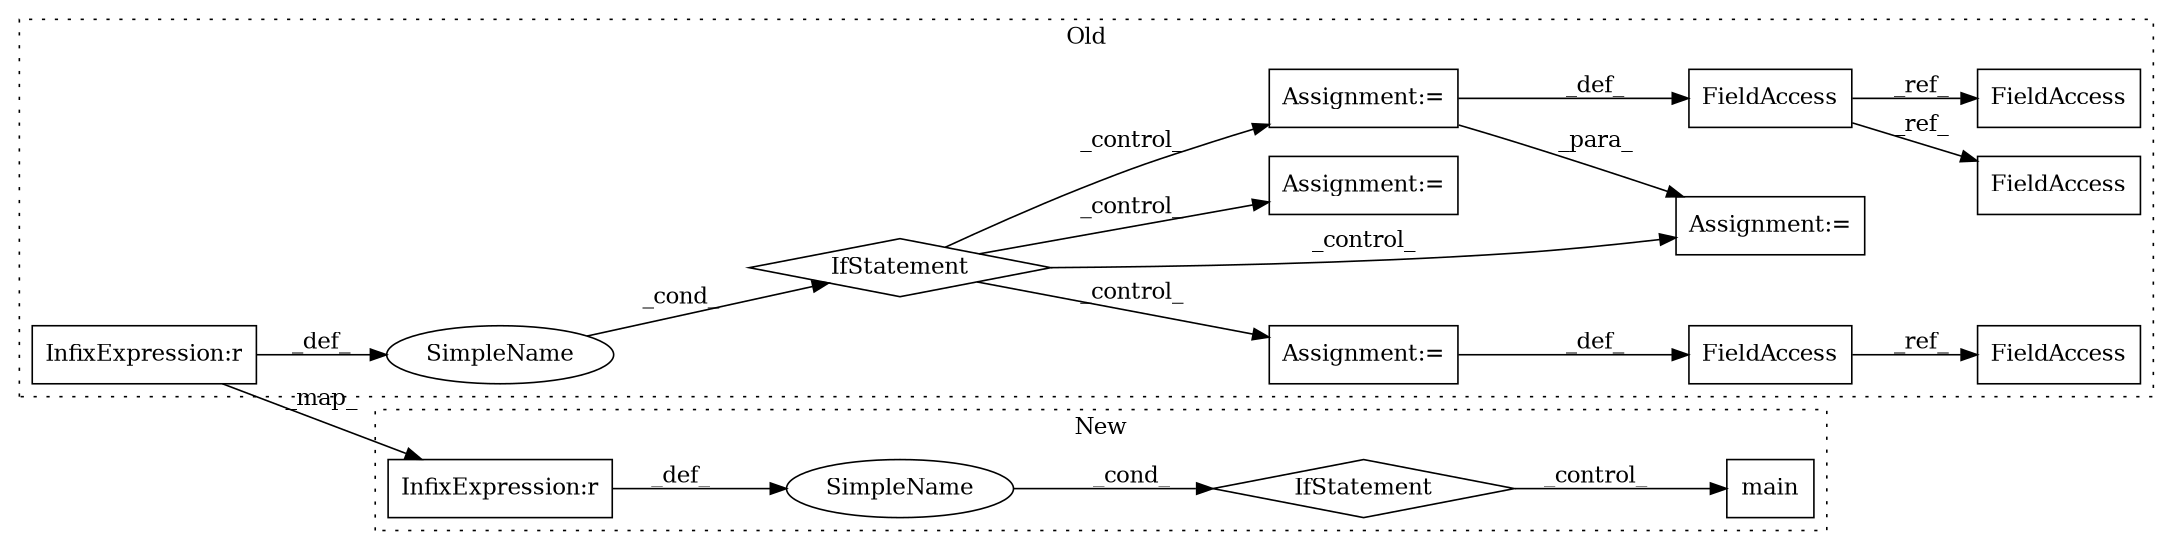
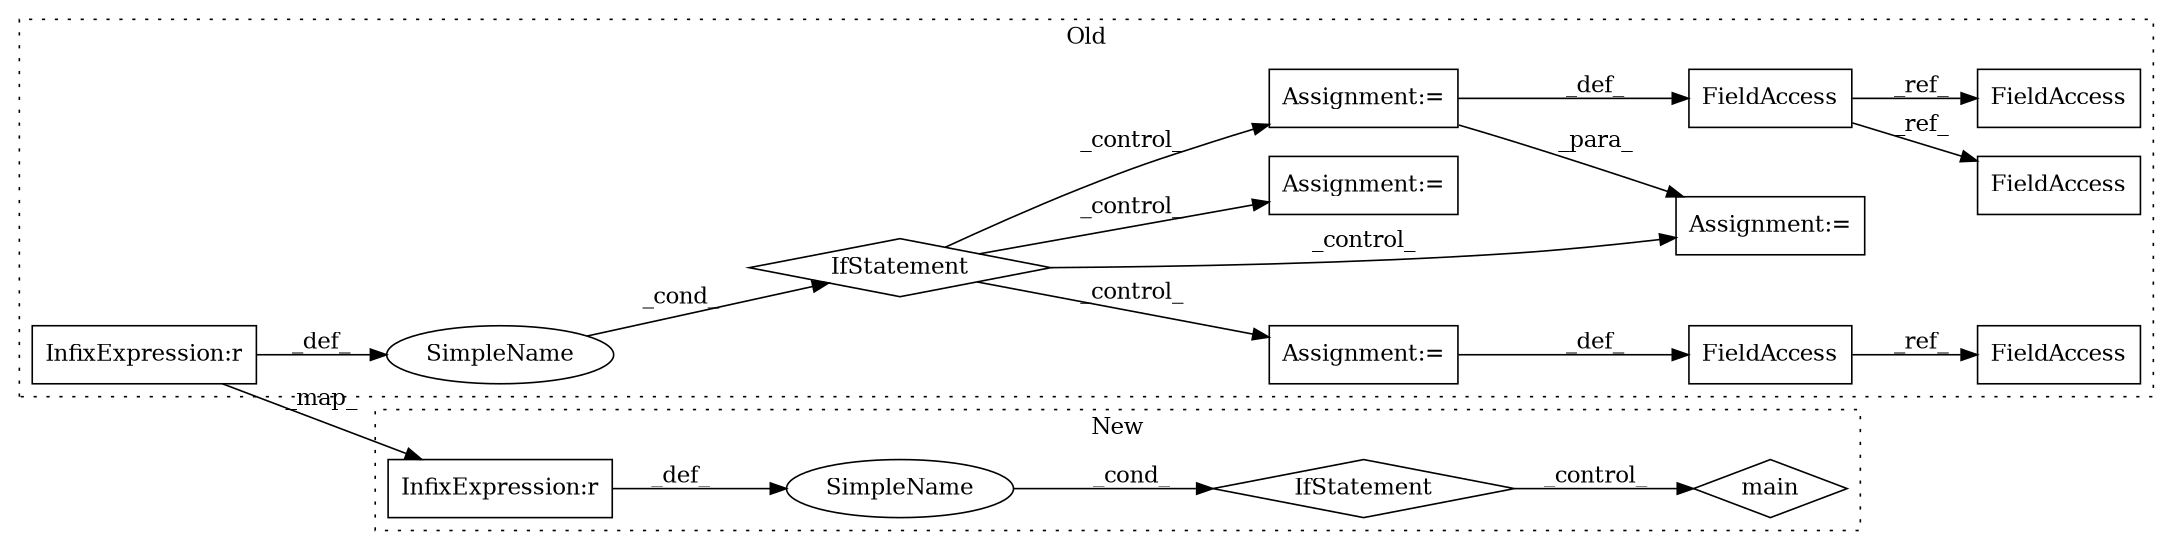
(1770, 489) -> (1770, 489)
